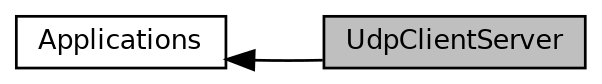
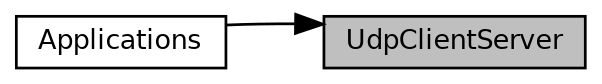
(289, 61) -> (261, 24)
